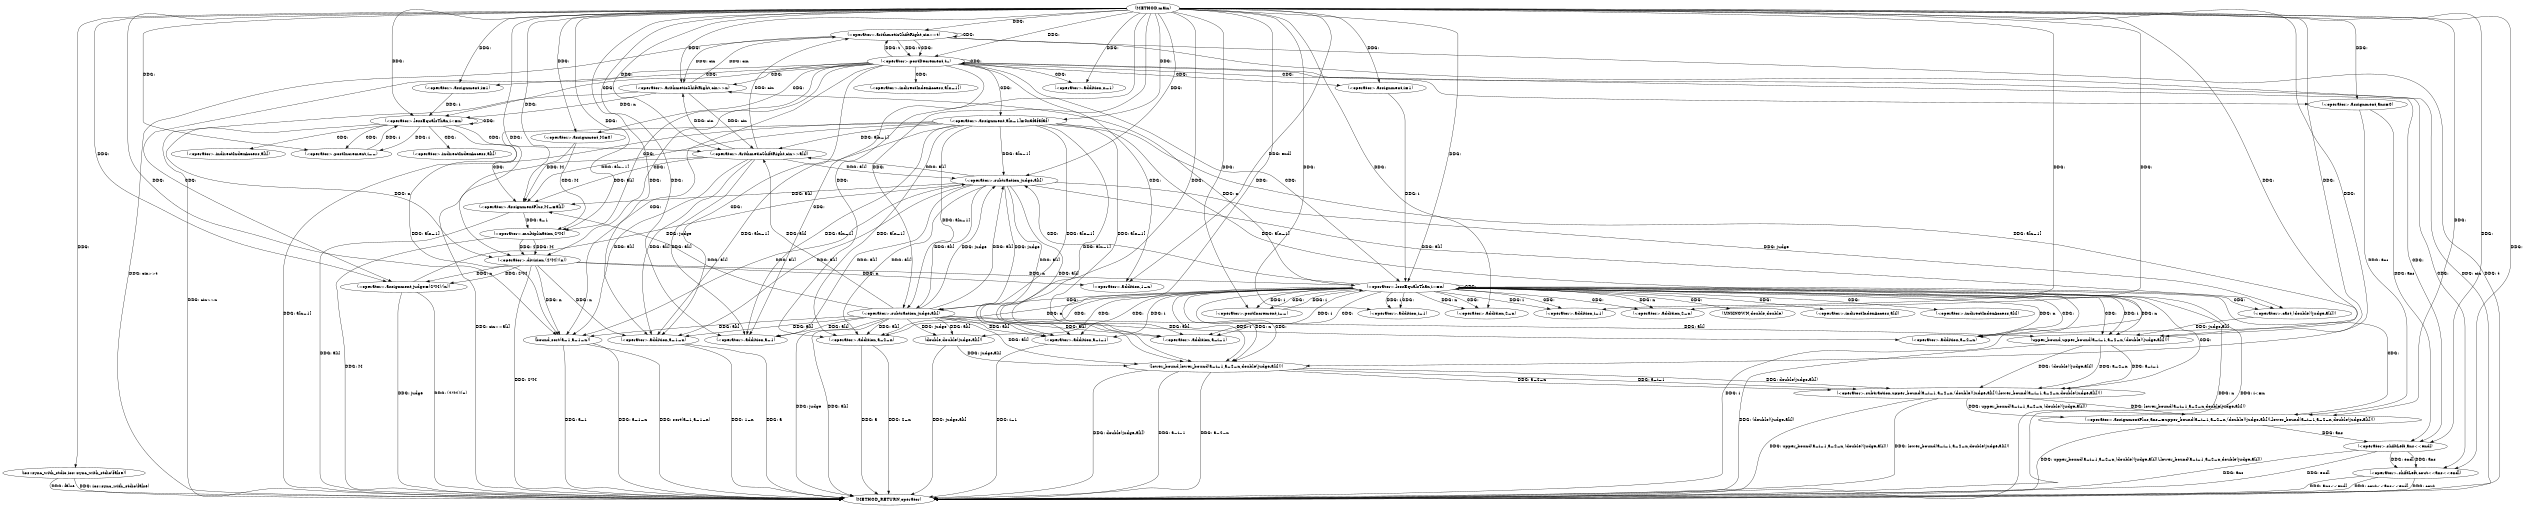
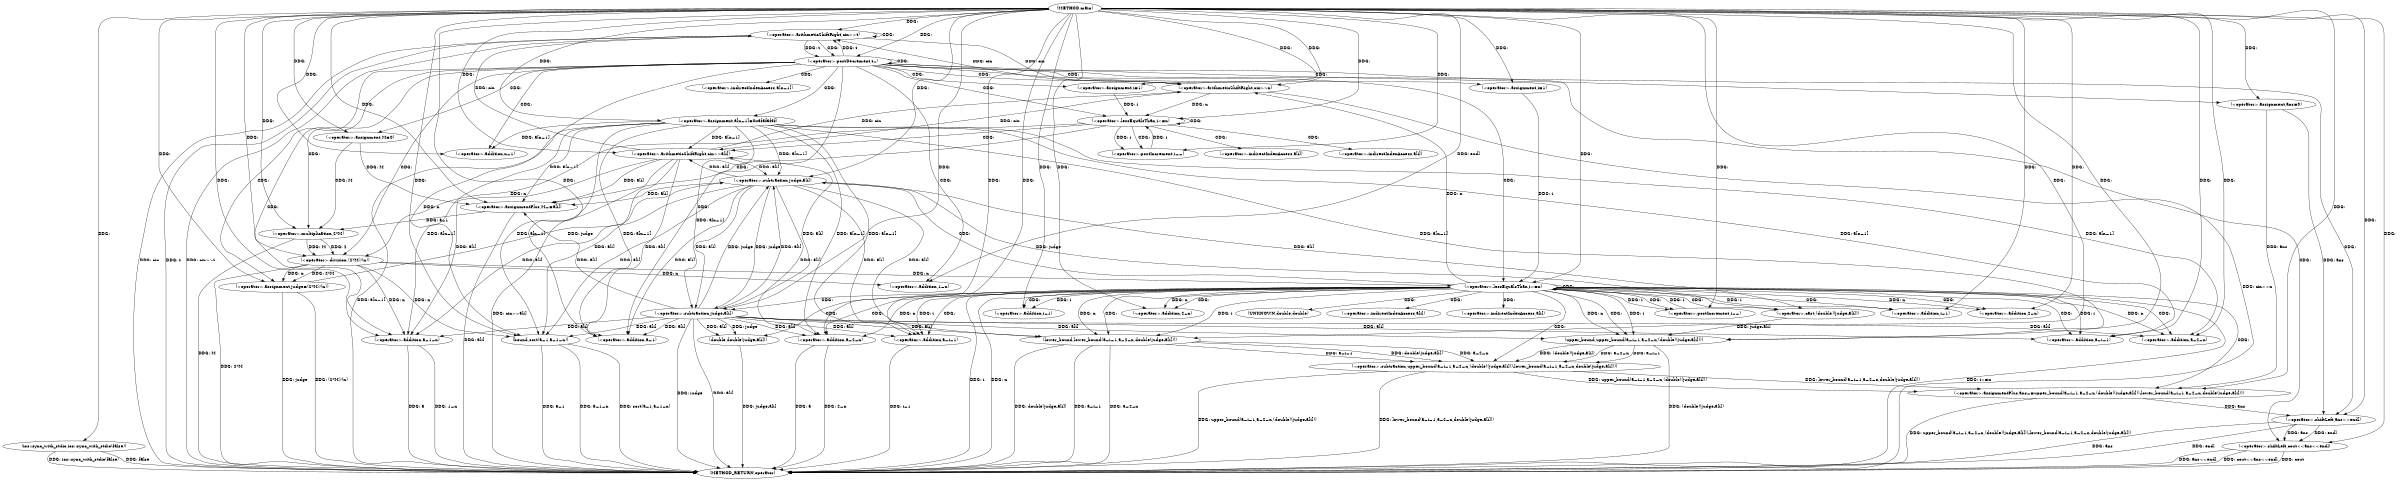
(656, 207) -> (432, 207)
(1056, 282) -> (575, 124)
(1038, 363) -> none
